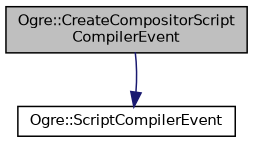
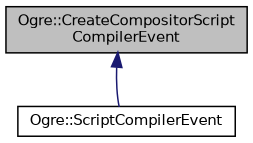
(137, 72) -> (117, 87)
